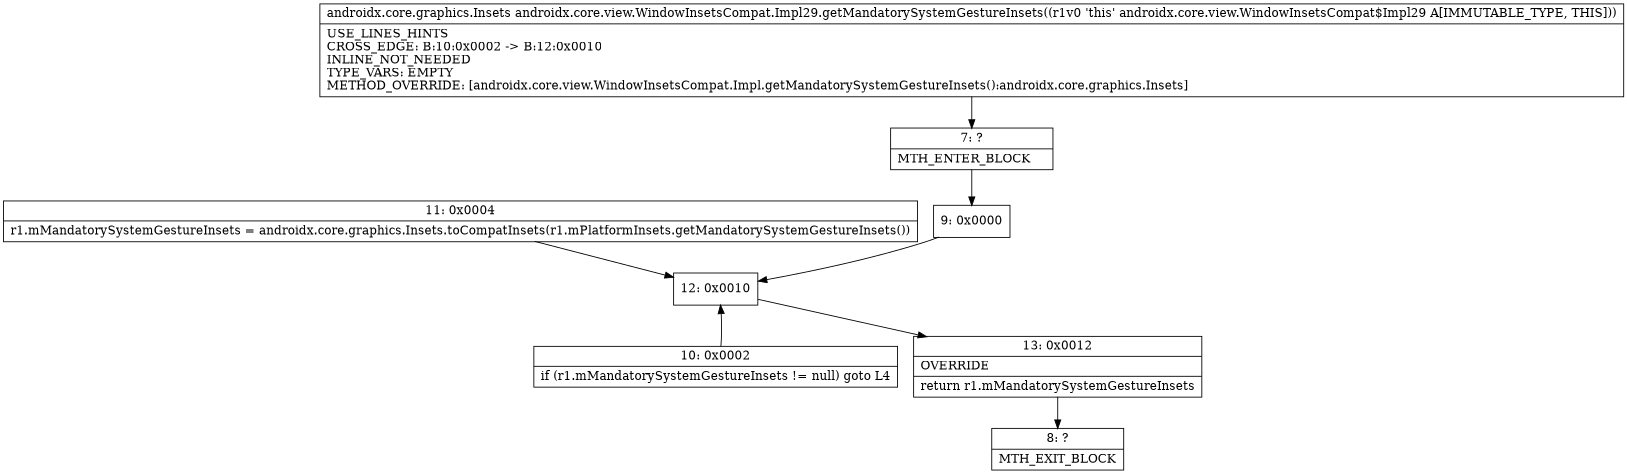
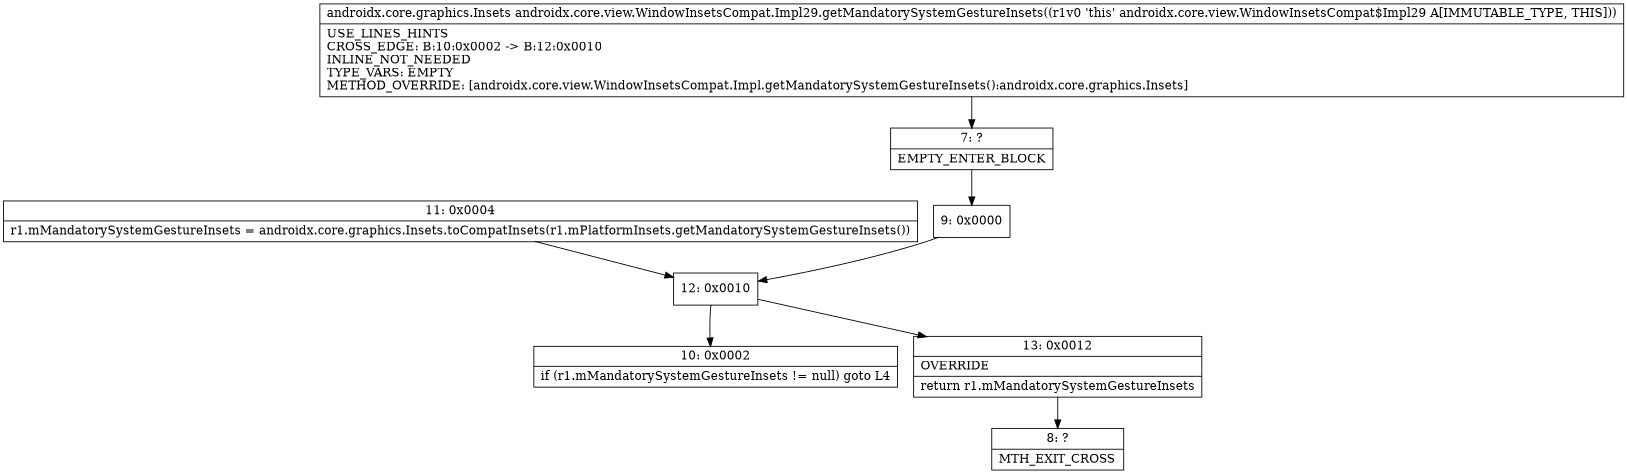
(964, 159) -> (972, 159)
(722, 330) -> (710, 321)
(1058, 459) -> (1057, 459)
